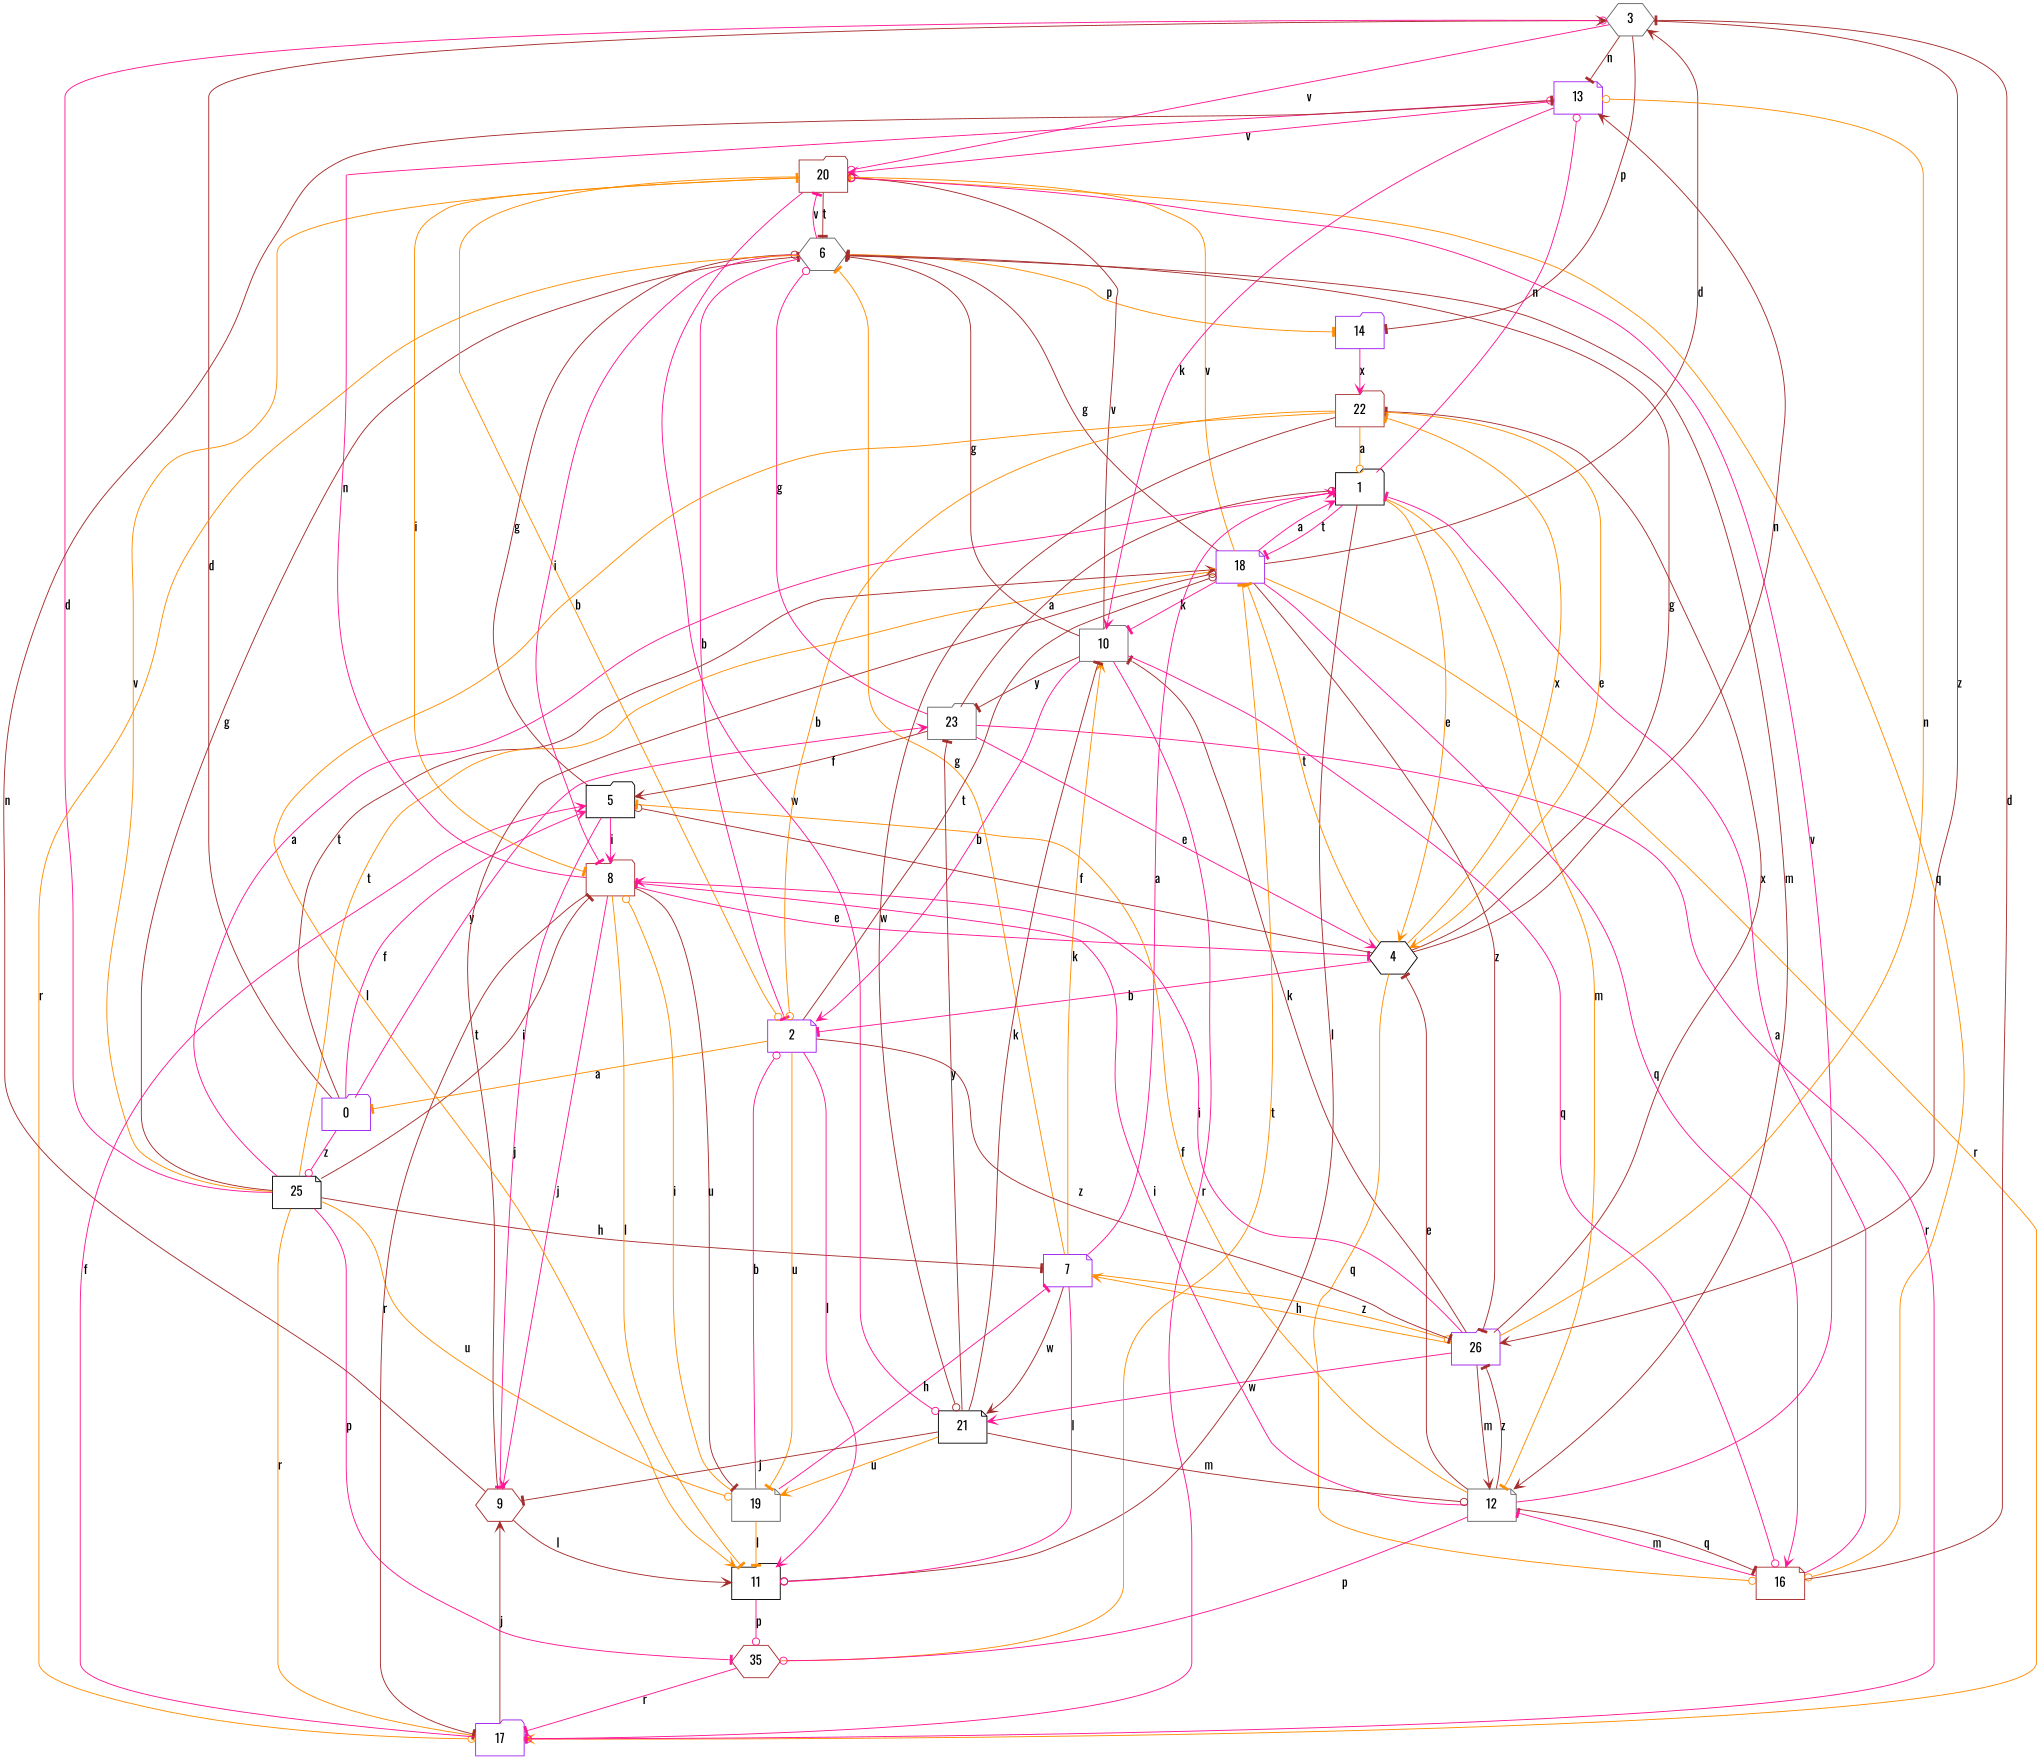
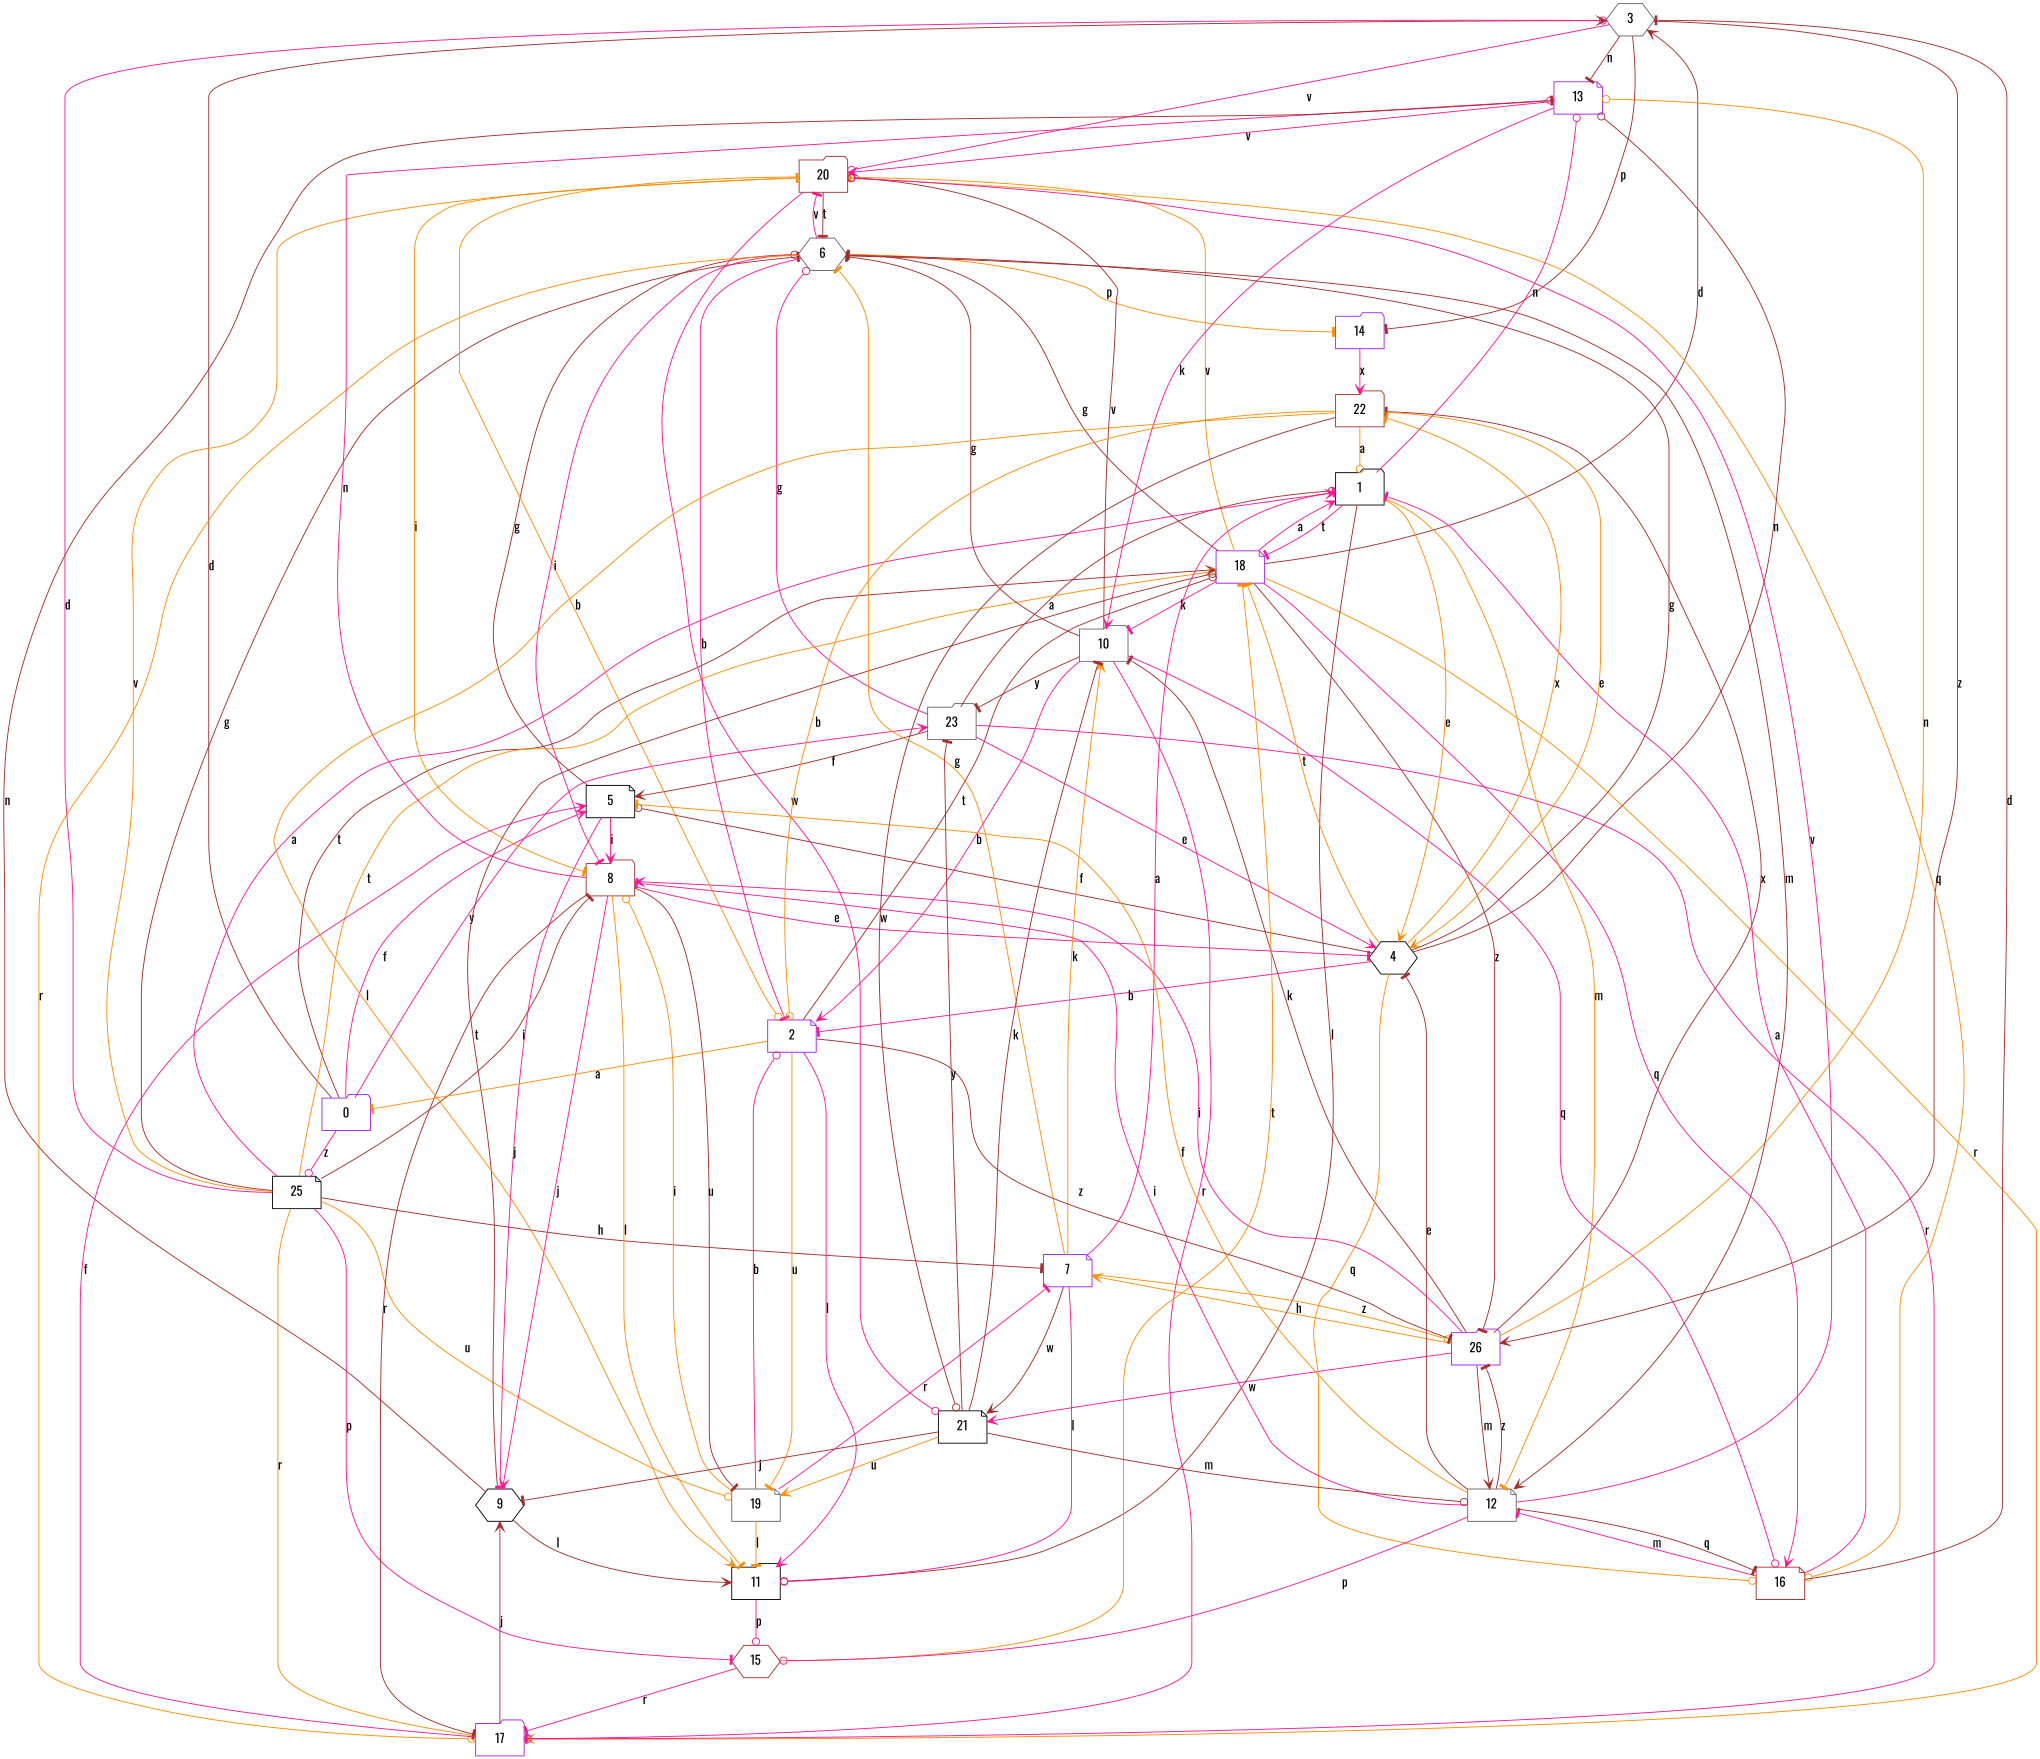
(1756, 610) -> (1756, 609)
(610, 802) -> (610, 802)
(926, 1388) -> (925, 1388)
(500, 1505) -> (500, 1505)
(756, 1662) -> (756, 1662)
